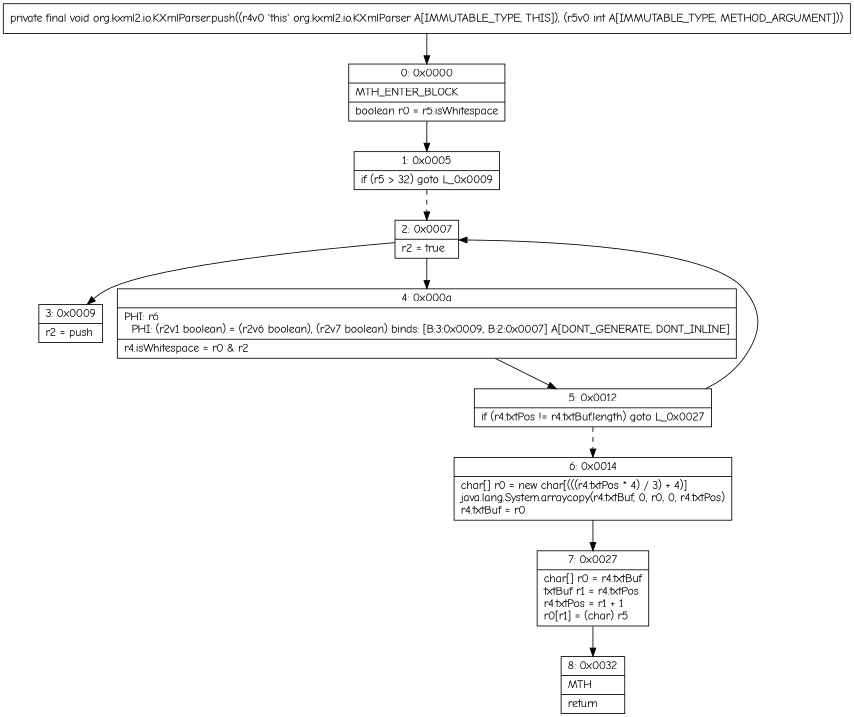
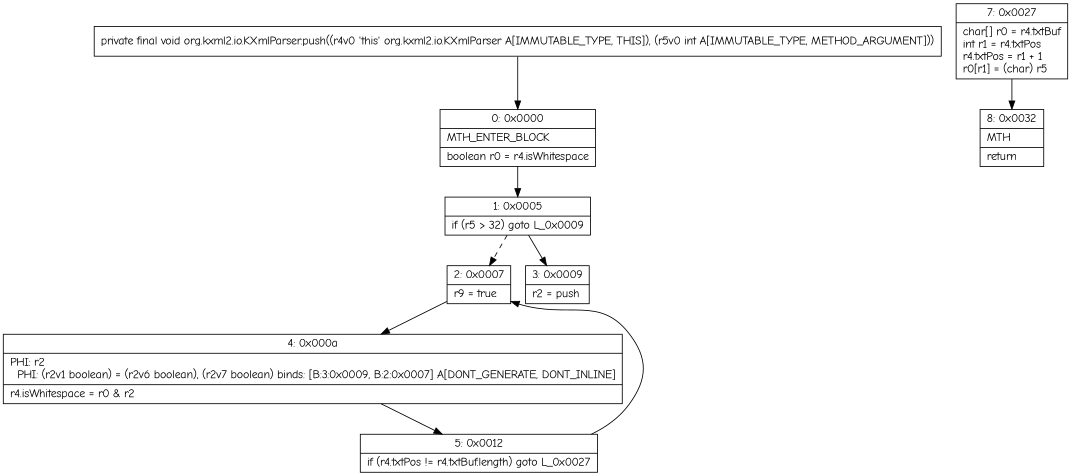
(427, 111) -> (518, 157)
(423, 248) -> (475, 294)
(241, 259) -> (535, 247)
(143, 317) -> (29, 362)
(593, 489) -> none
(591, 591) -> (1002, 44)
